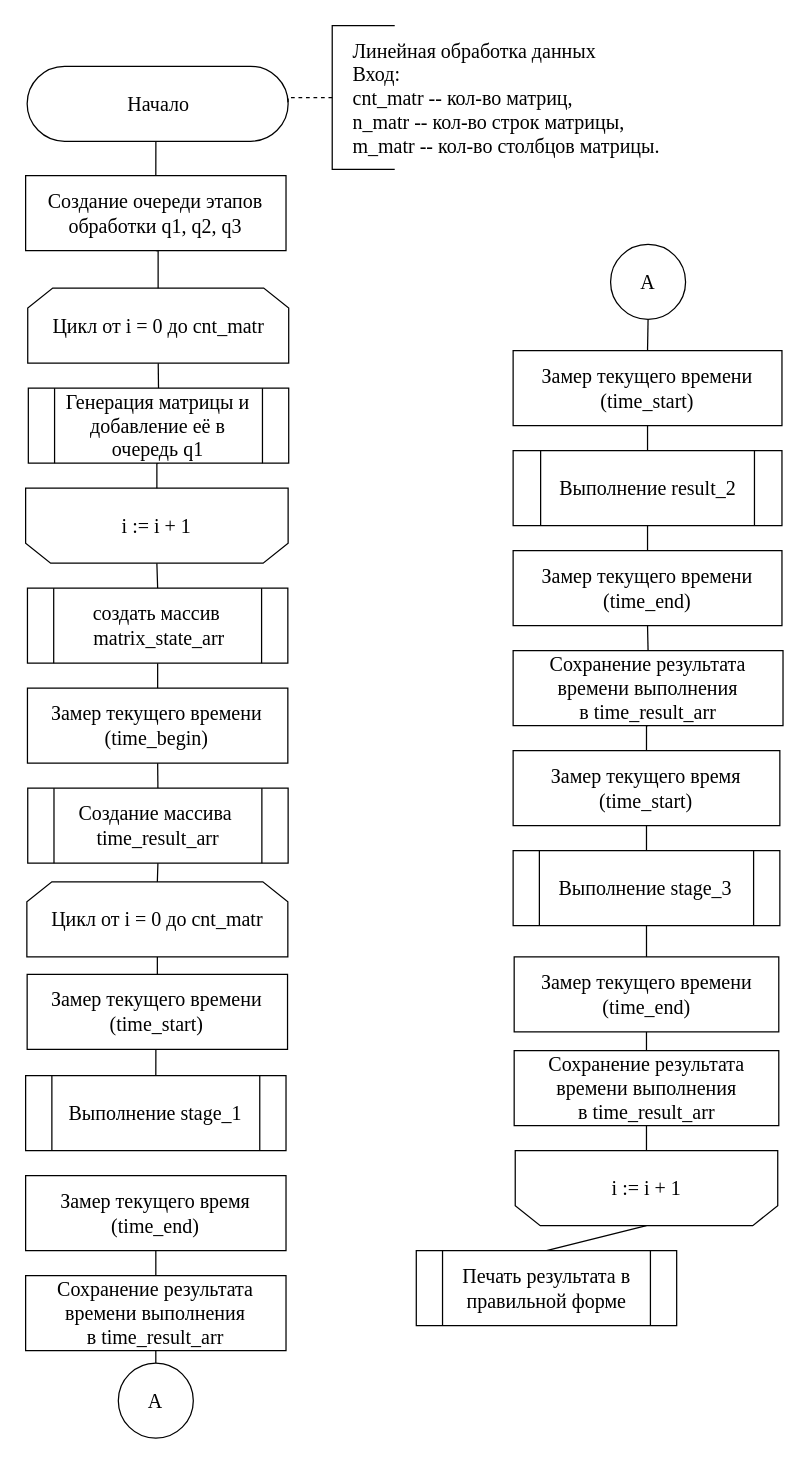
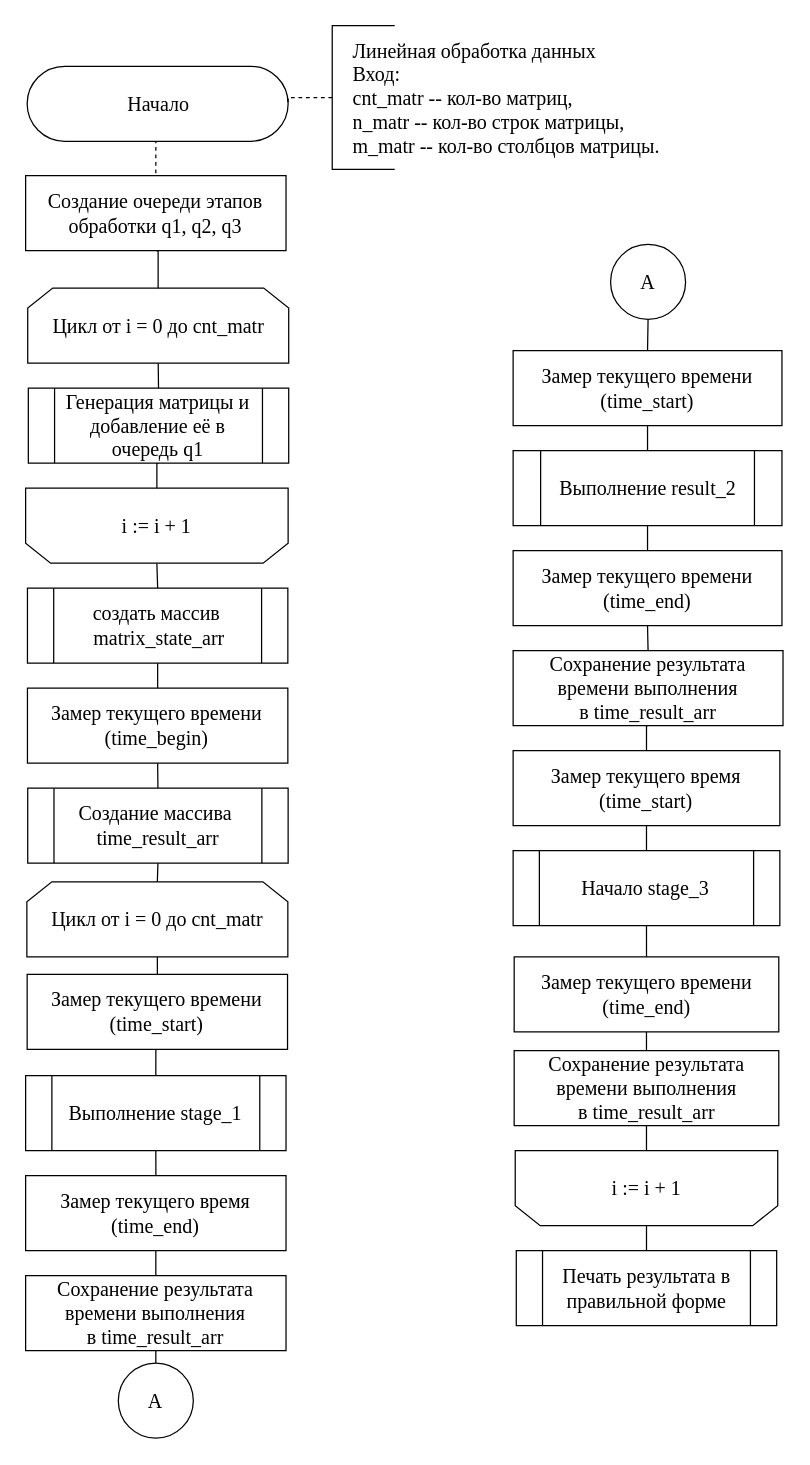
(156, 158) -> (156, 158)
(646, 888) -> (646, 888)
none -> (156, 1163)
(546, 1288) -> (646, 1288)
